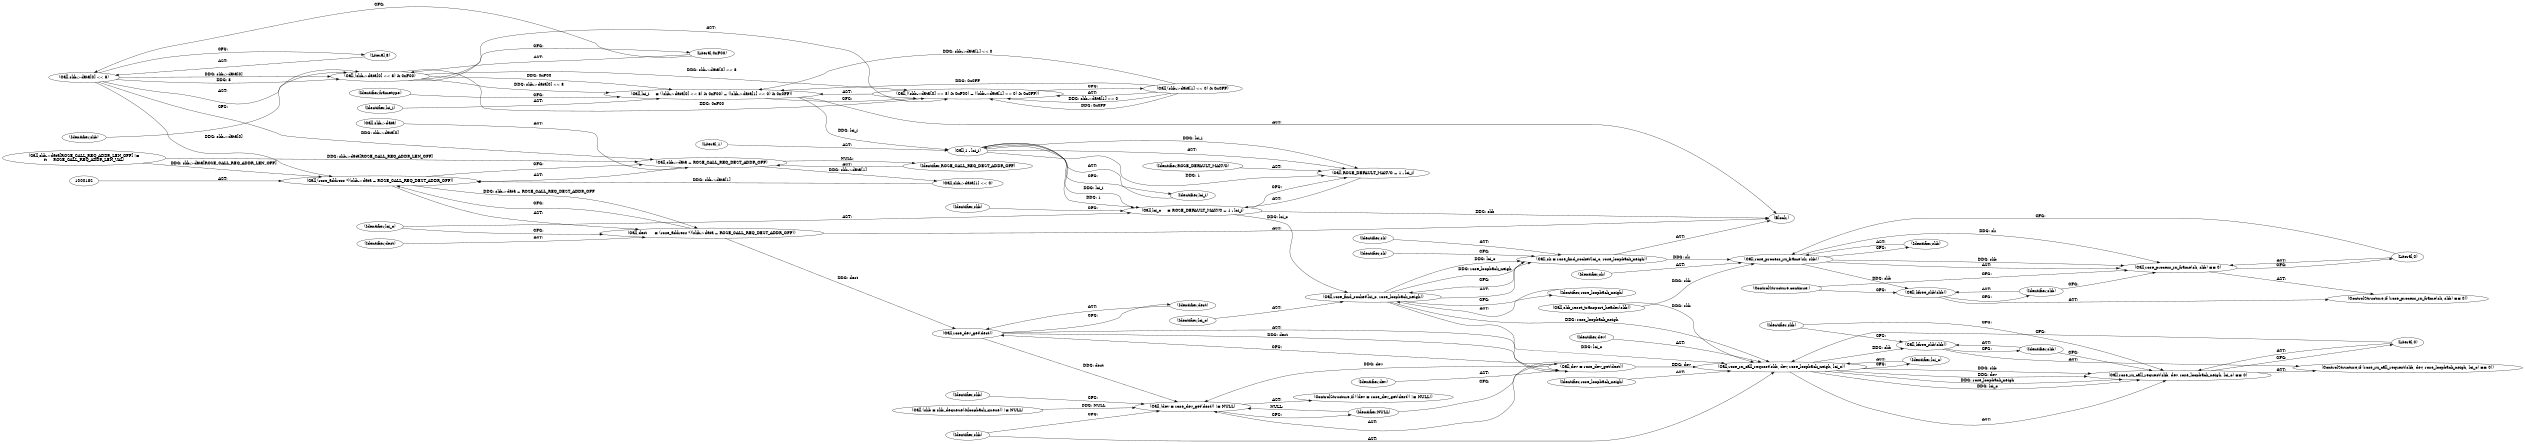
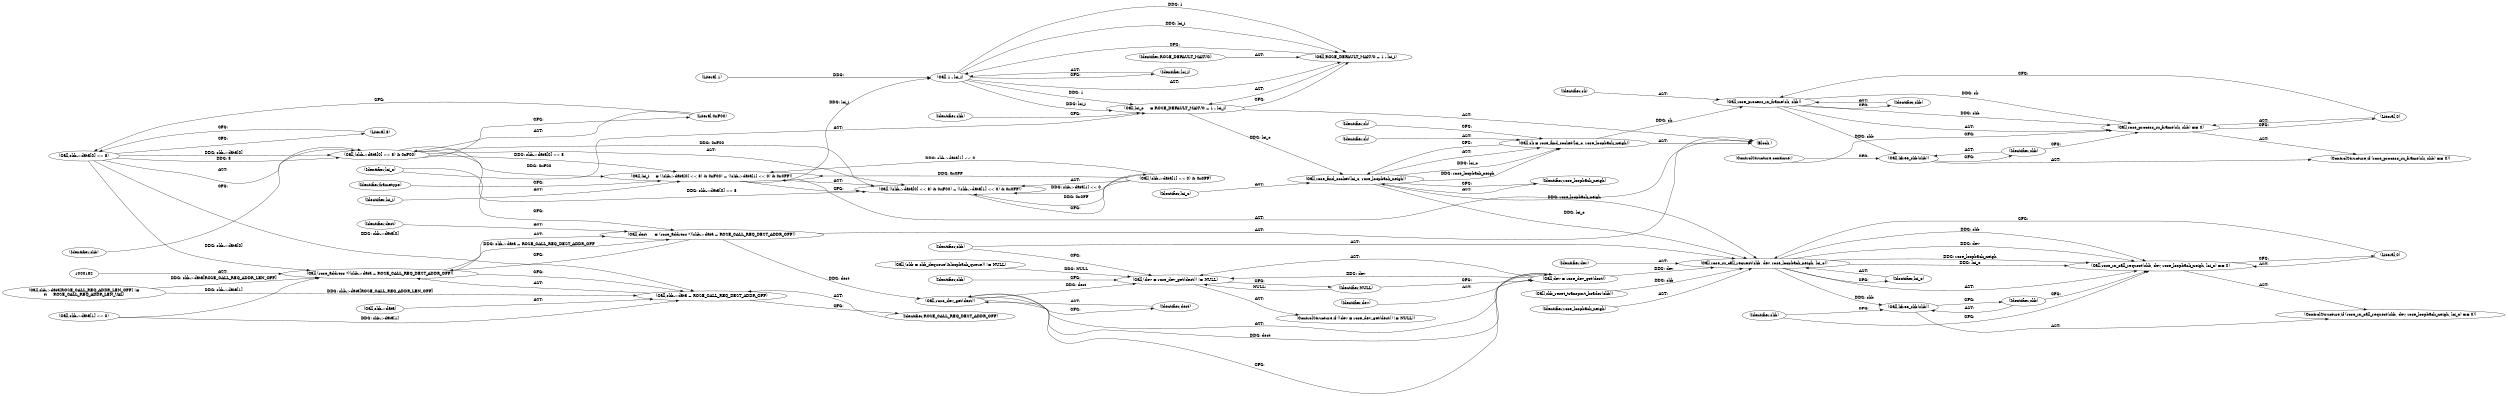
none -> (1140, 47)
(224, 61) -> (224, 128)
(848, 145) -> (839, 75)
(848, 159) -> (839, 306)
(847, 174) -> (398, 323)
(1485, 212) -> (1468, 115)
(1695, 281) -> none
